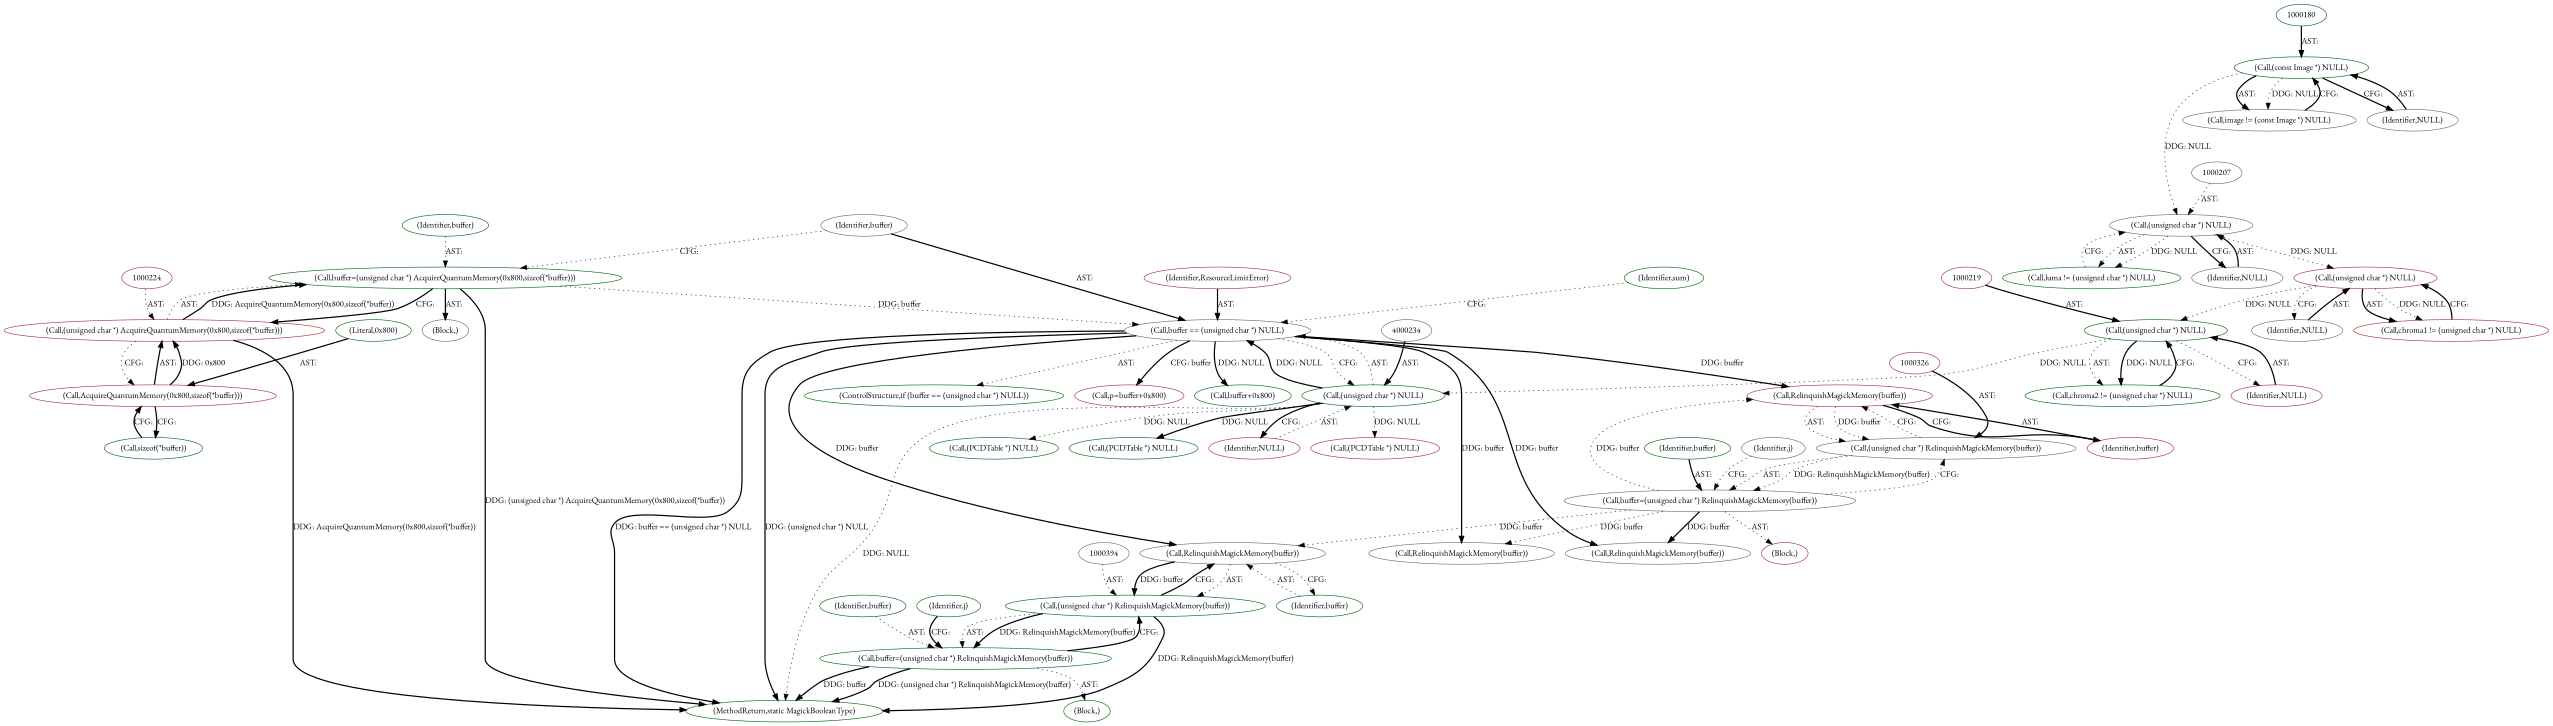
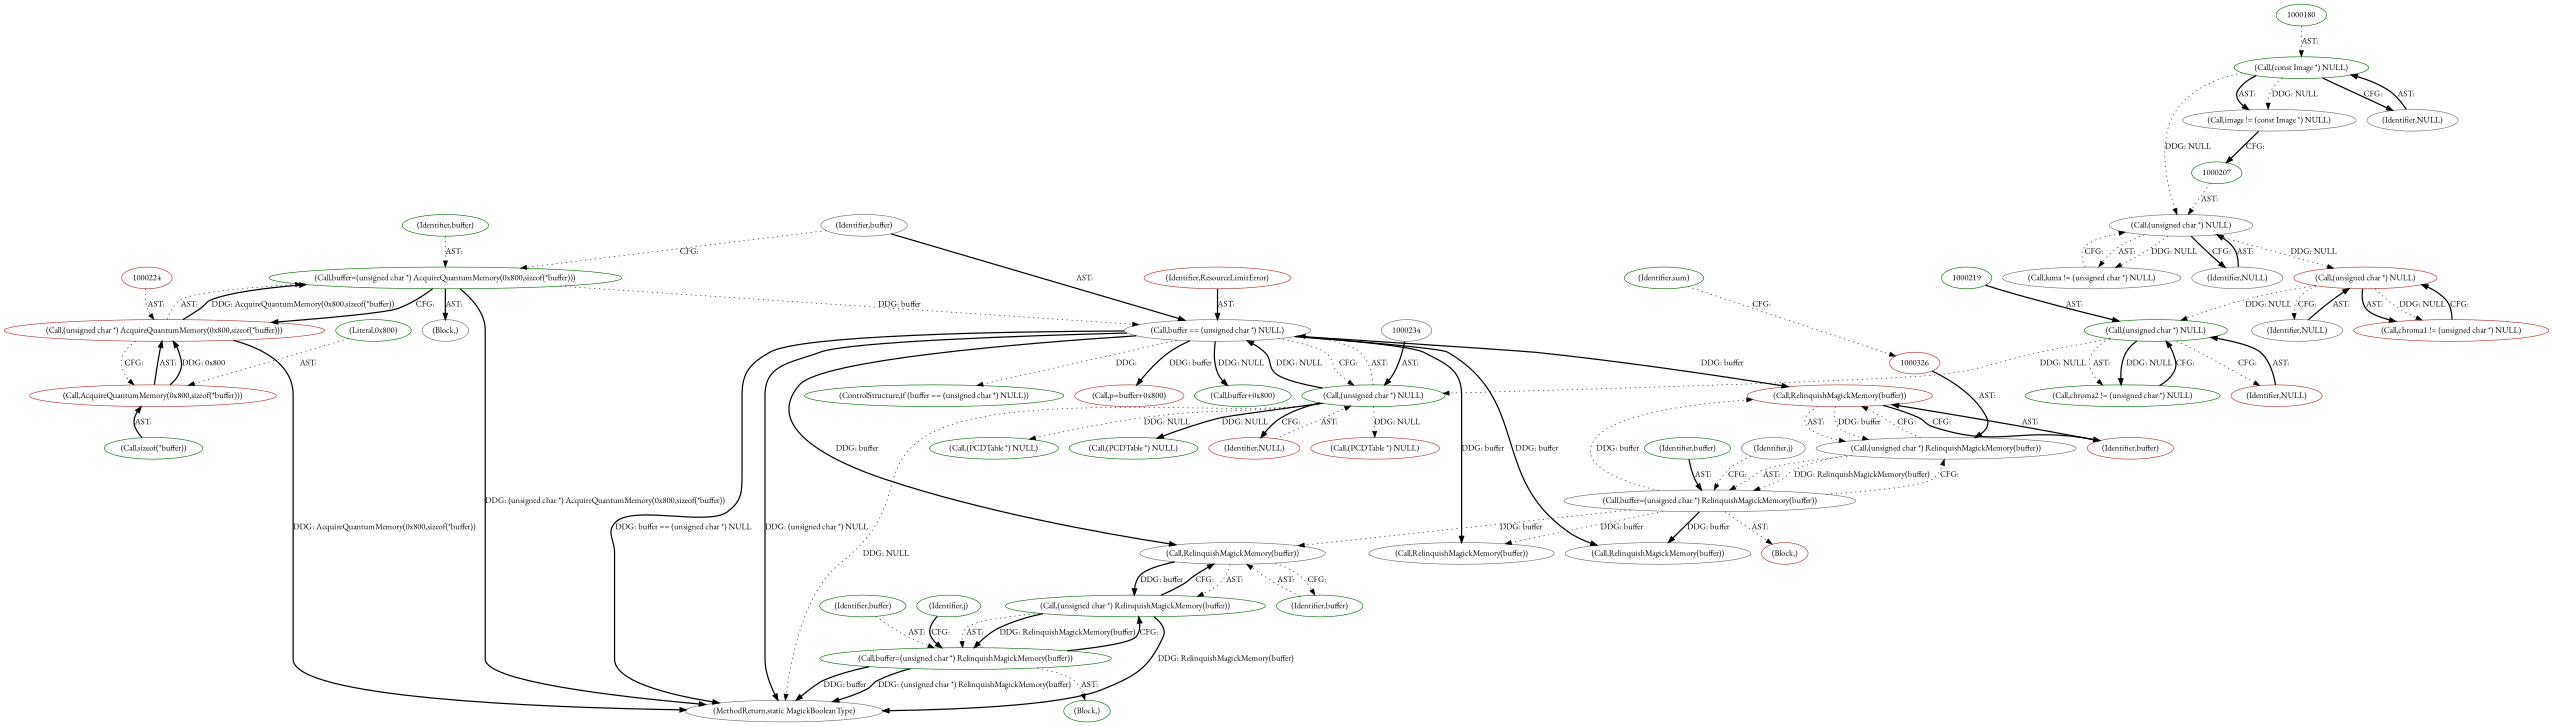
(2301, 38) -> (2301, 38)
(2318, 99) -> (2245, 145)
(2217, 173) -> (2217, 173)
(1967, 278) -> (1967, 278)
(2092, 278) -> (2092, 278)
(1458, 302) -> (1789, 320)
(1407, 330) -> (1407, 330)
(267, 362) -> (267, 362)
(1127, 363) -> (1127, 363)
(1191, 363) -> (1191, 363)
(157, 419) -> none
(145, 422) -> (145, 422)
(1104, 553) -> none
(784, 711) -> (784, 711)
